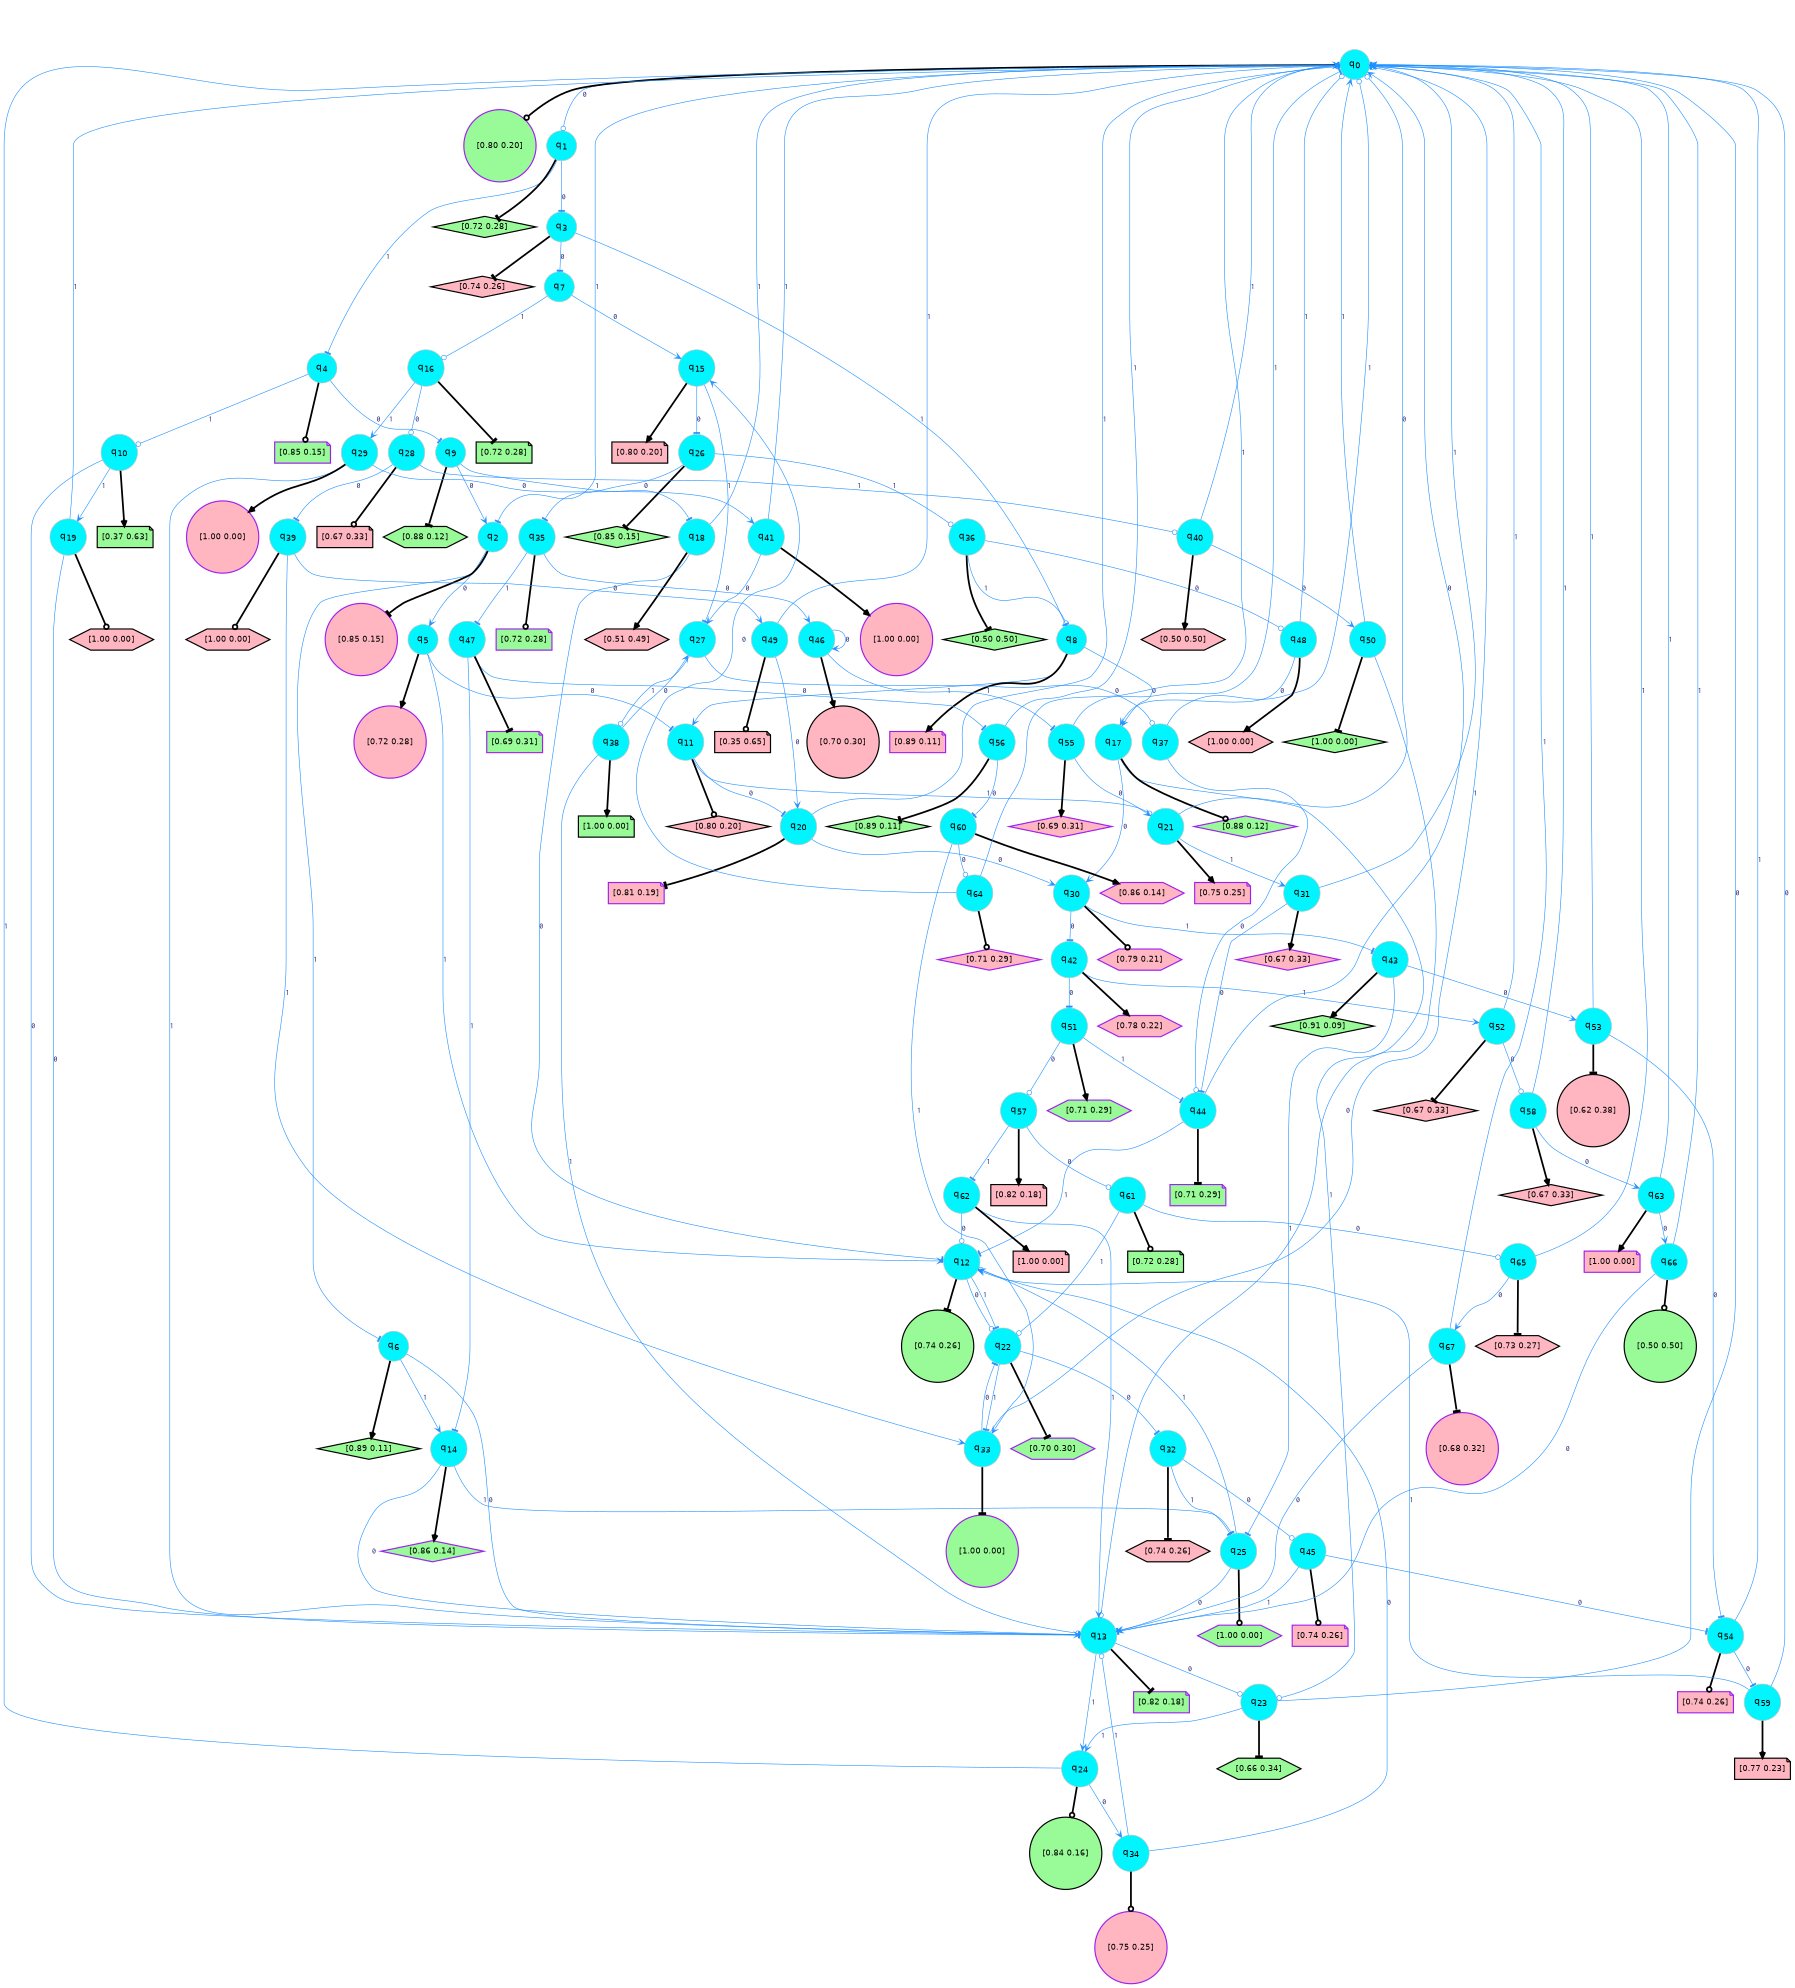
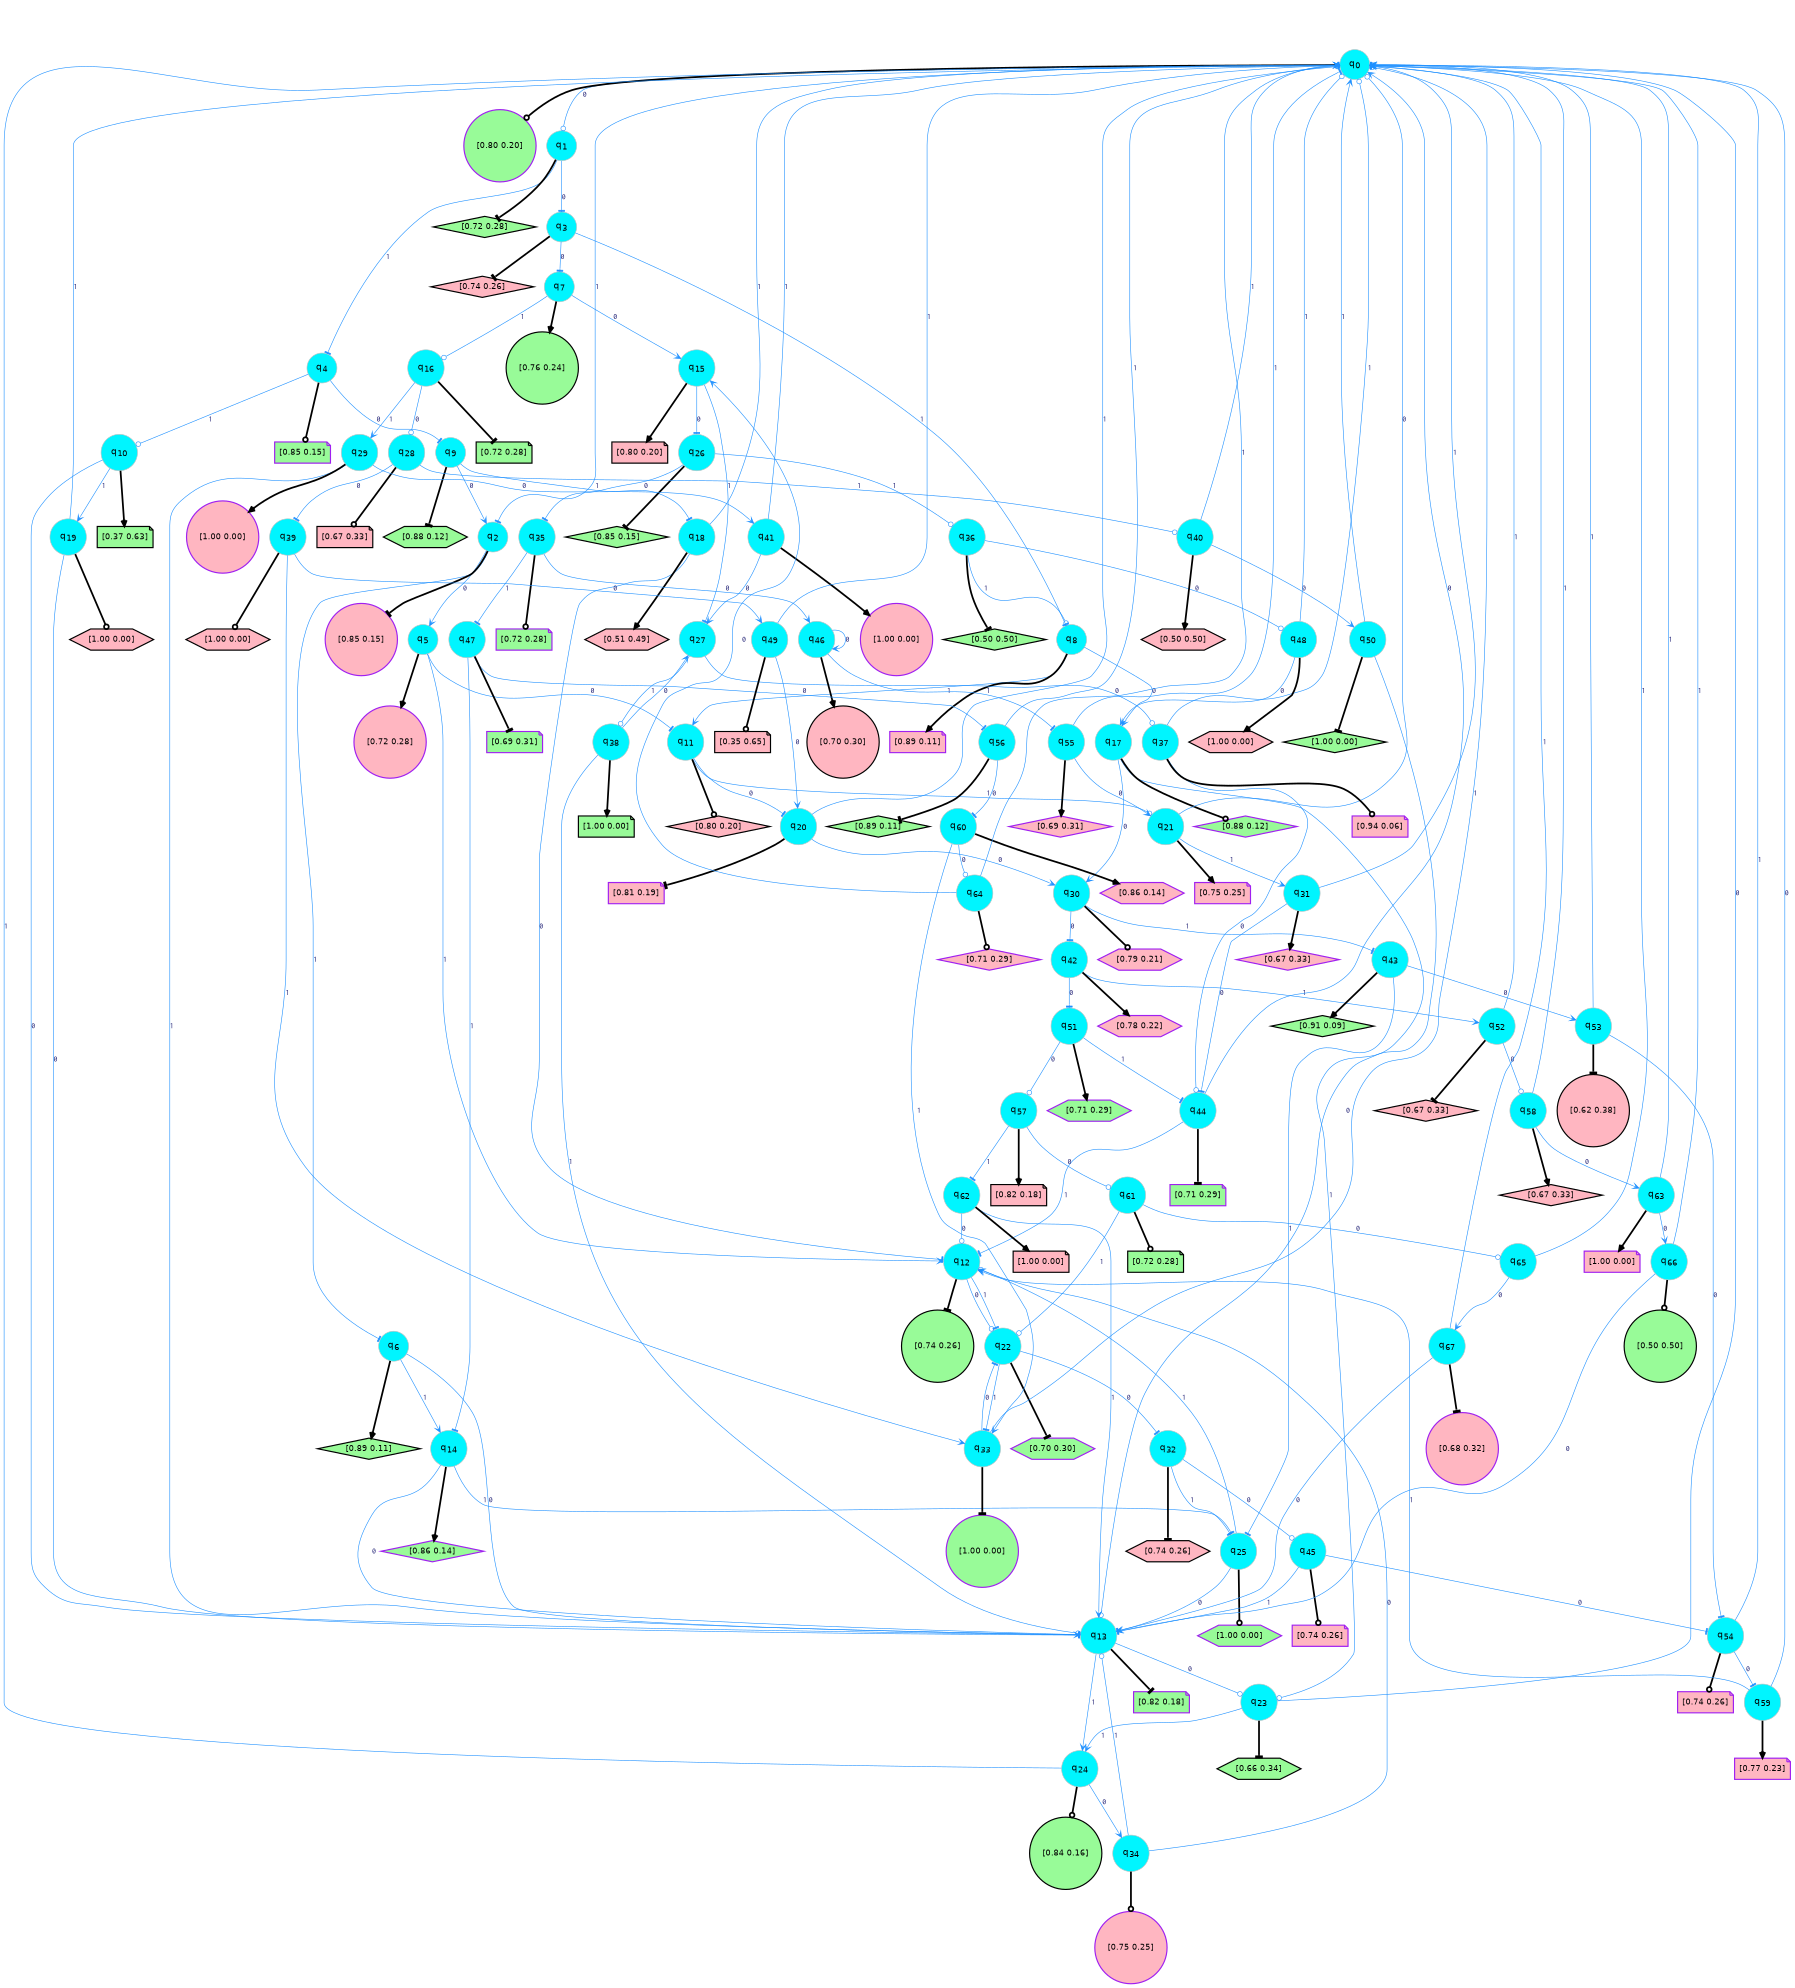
none -> (542, 368)
none -> (1380, 827)
(1518, 1346) -> none
(1762, 1769) -> (1762, 1769)
